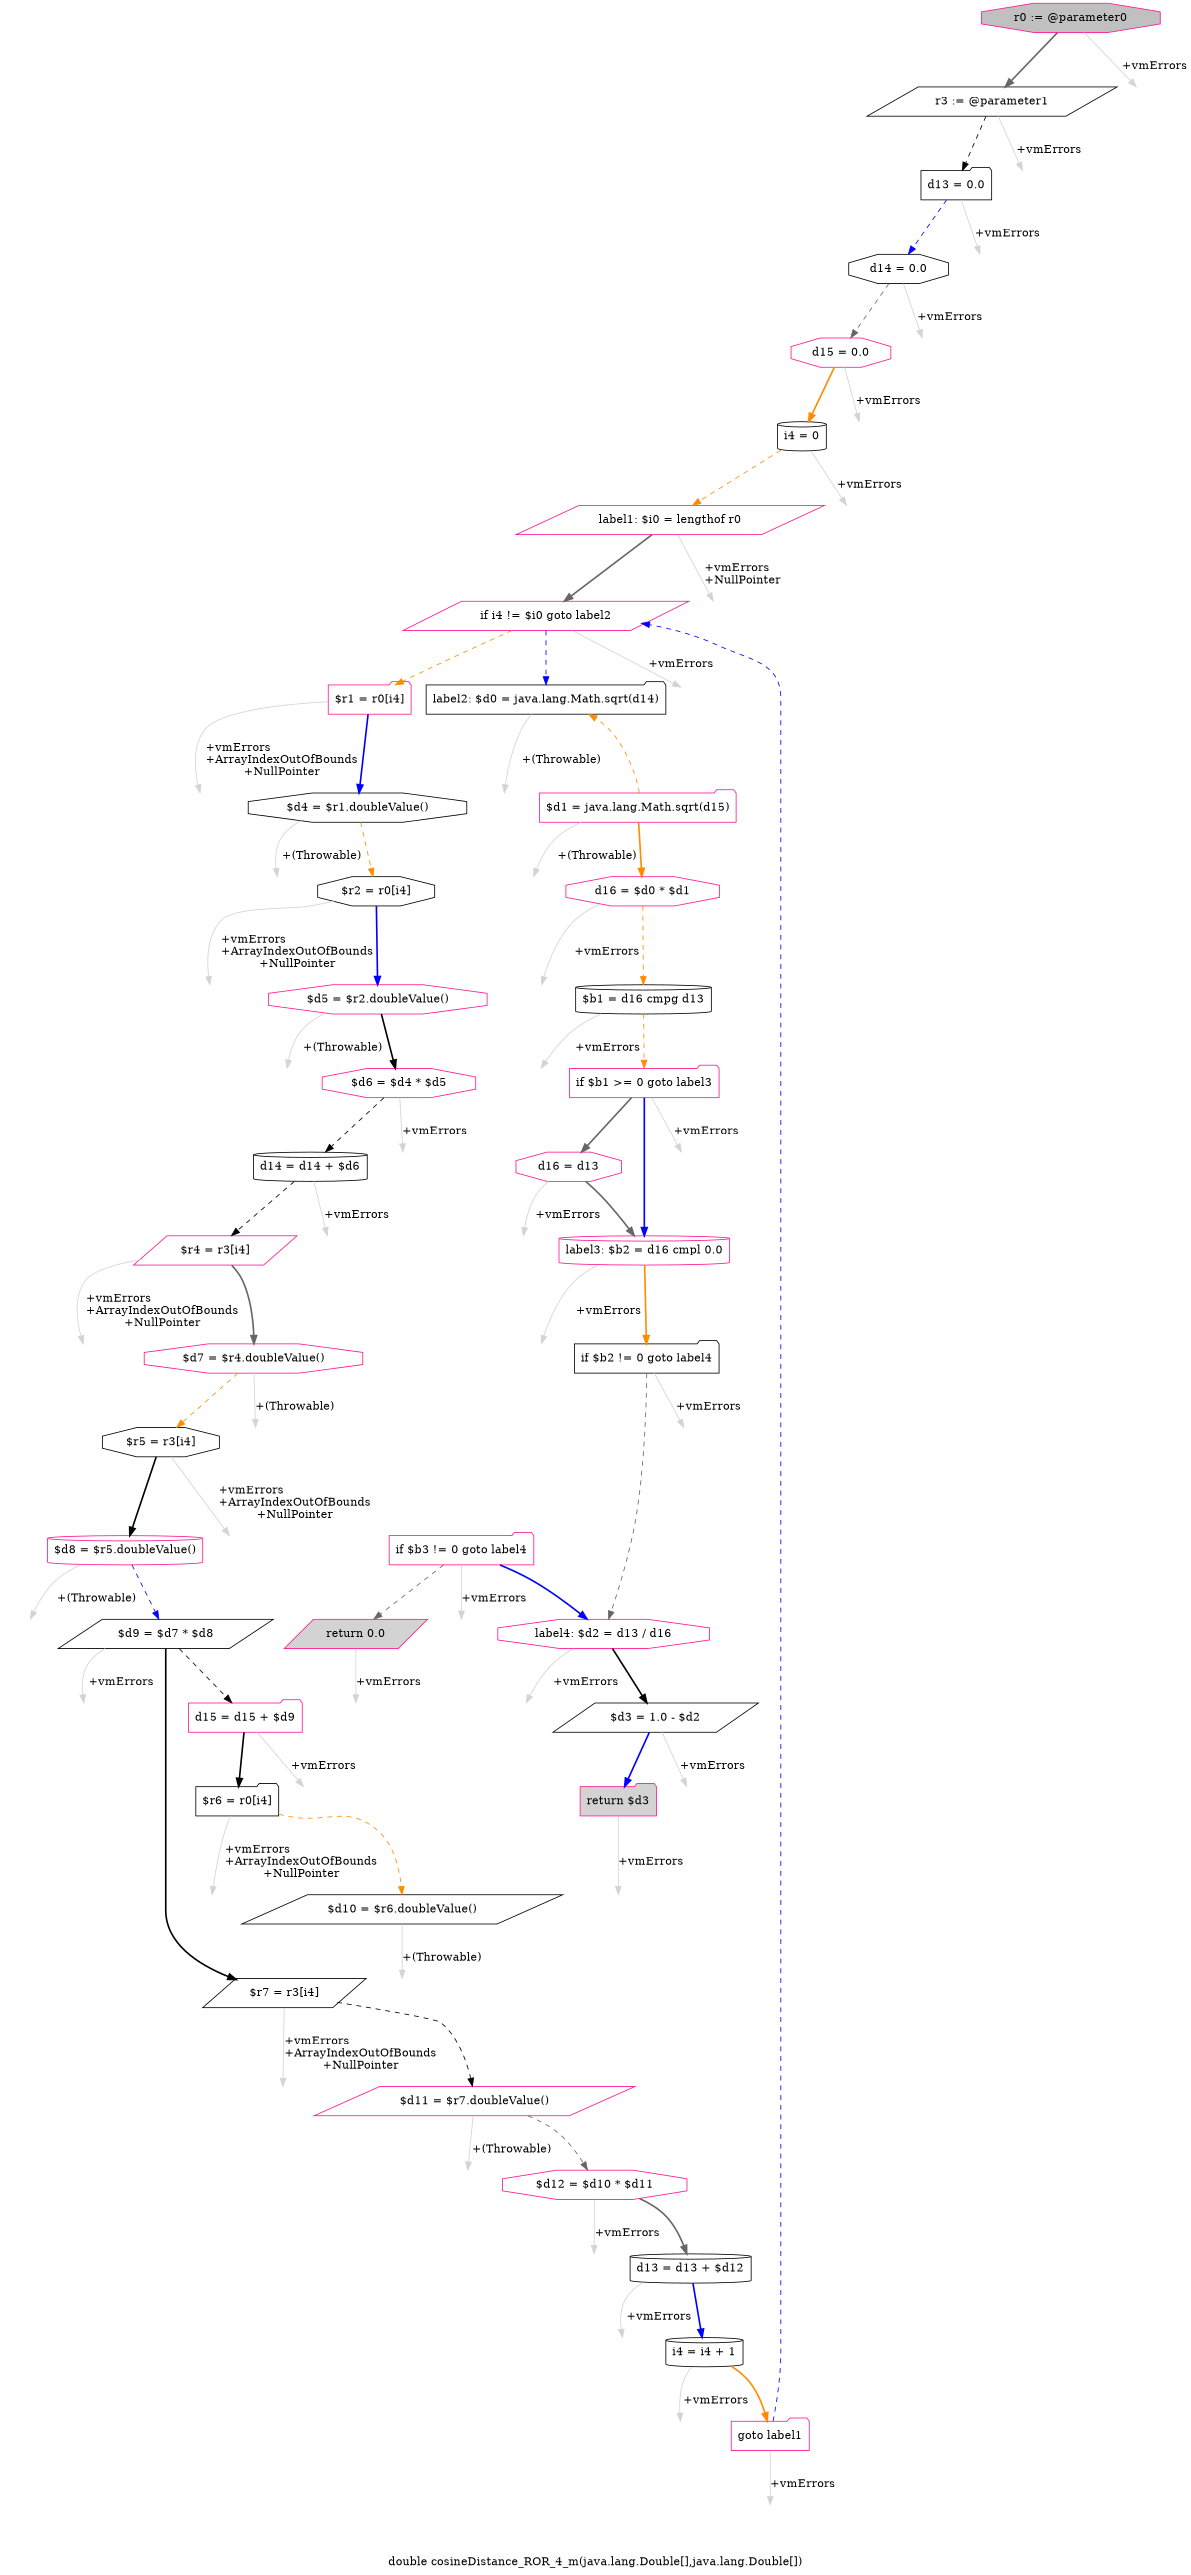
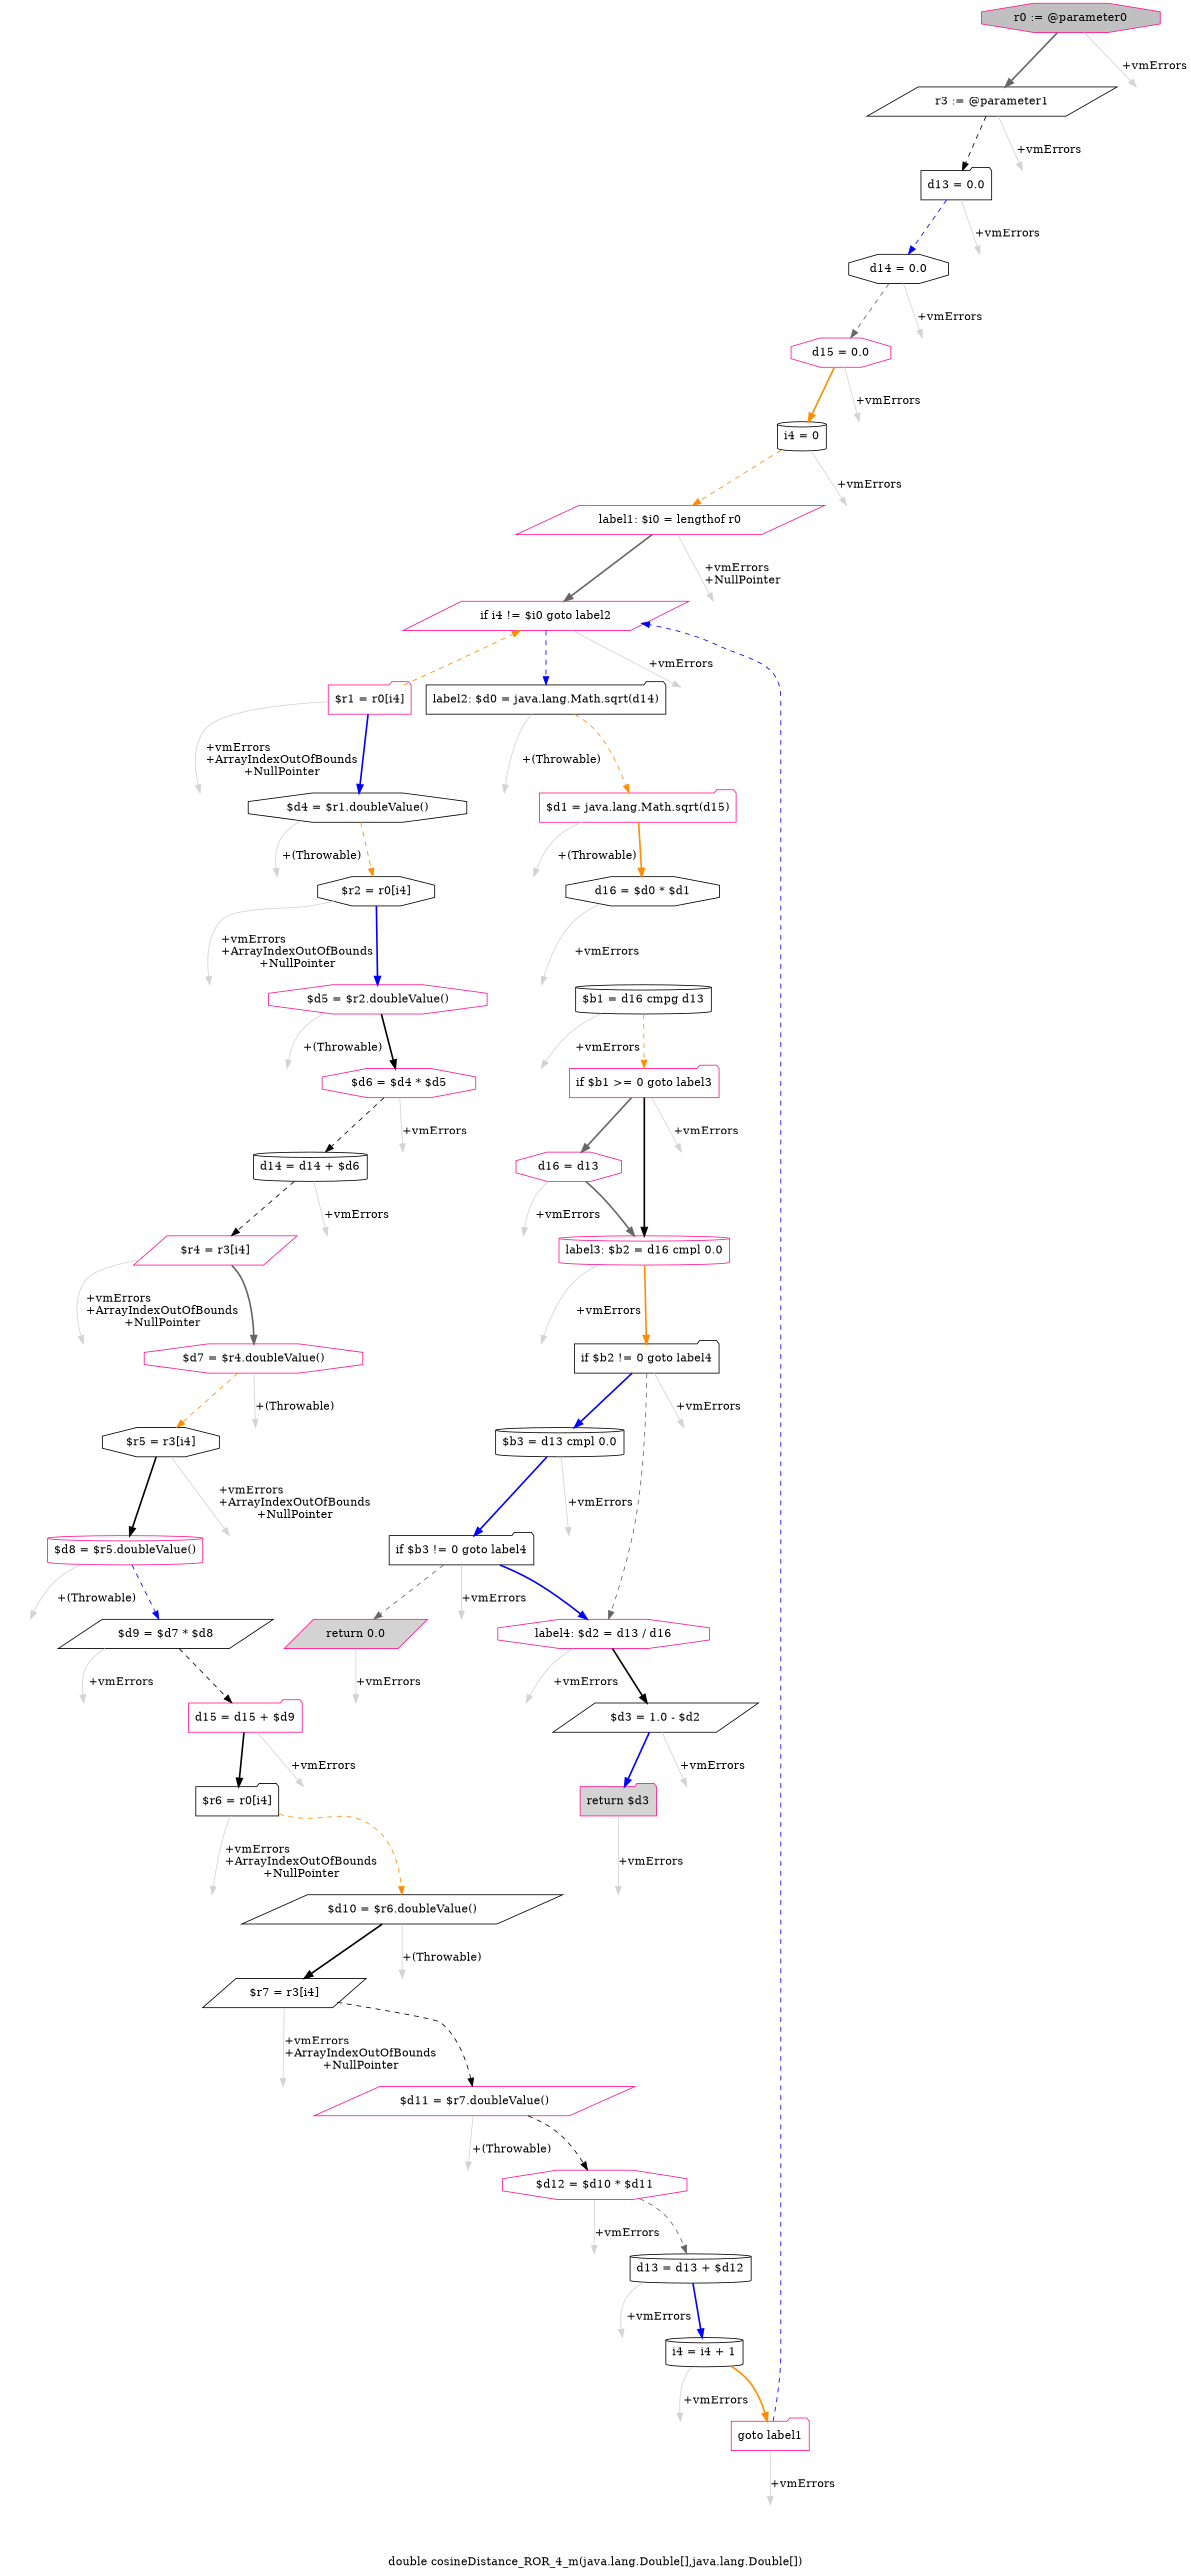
(457, 655) -> (458, 660)
(625, 751) -> (606, 745)
(643, 891) -> (643, 891)
(643, 941) -> none
(644, 1163) -> (644, 1163)
none -> (560, 1442)
(462, 1550) -> (462, 1550)
(166, 1828) -> (347, 1949)
(560, 2134) -> (560, 2134)
(667, 2217) -> (667, 2217)
